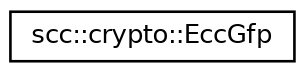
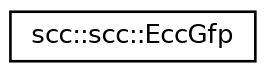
(152, 36) -> (133, 36)
